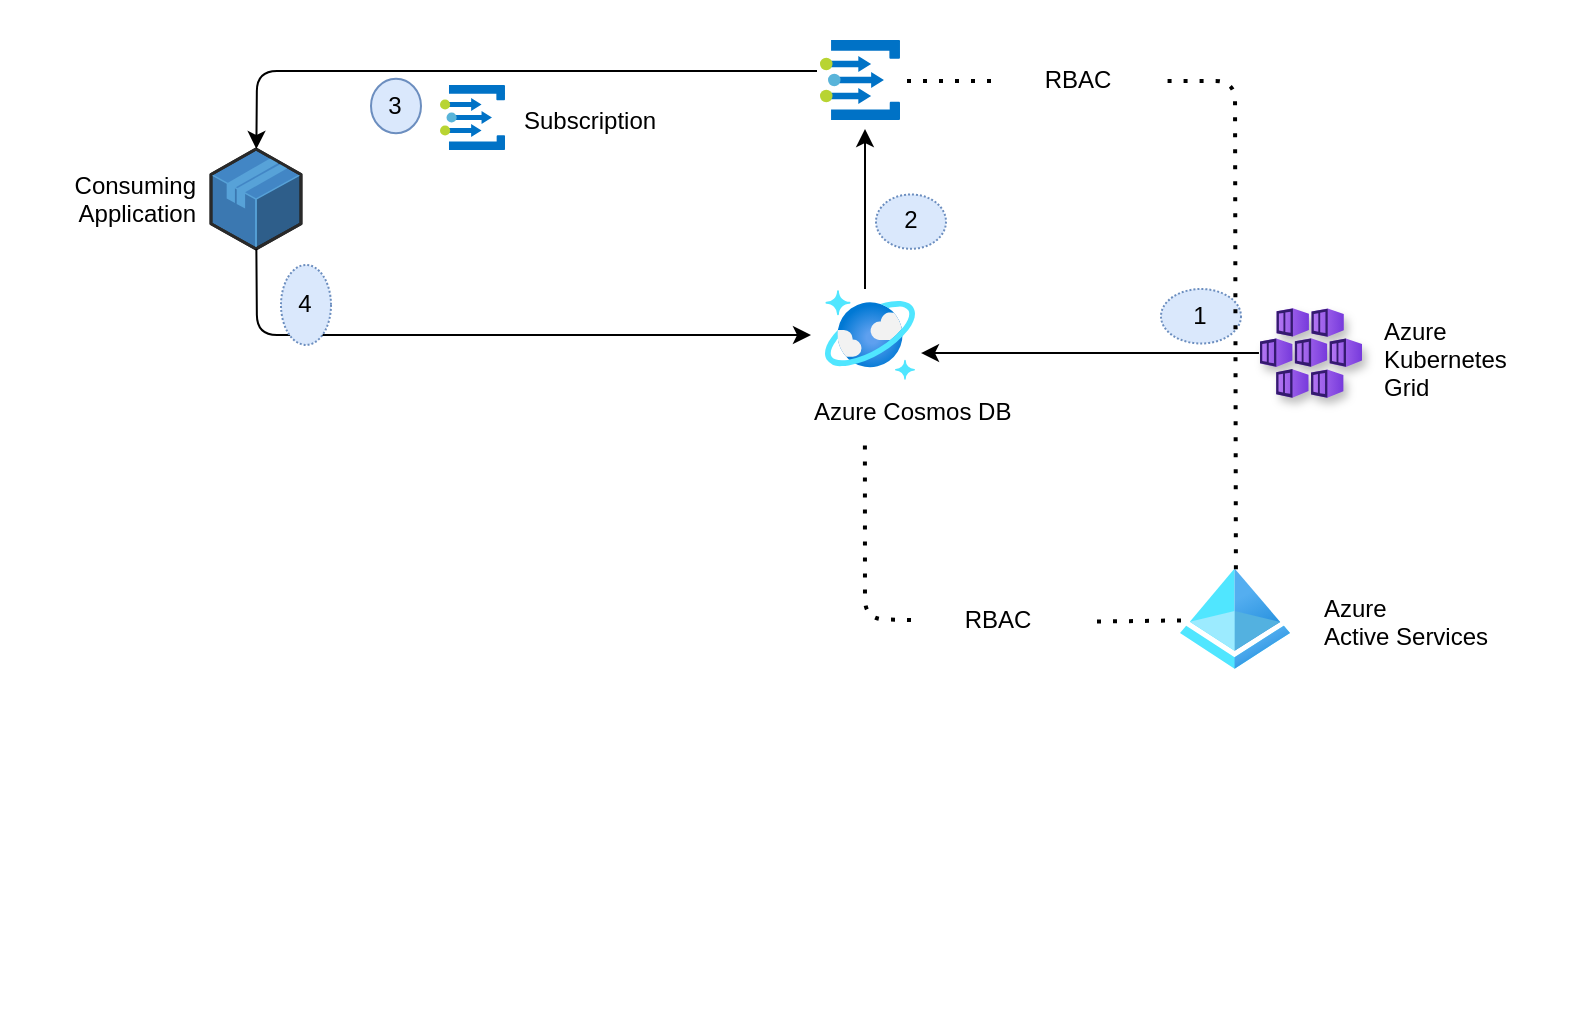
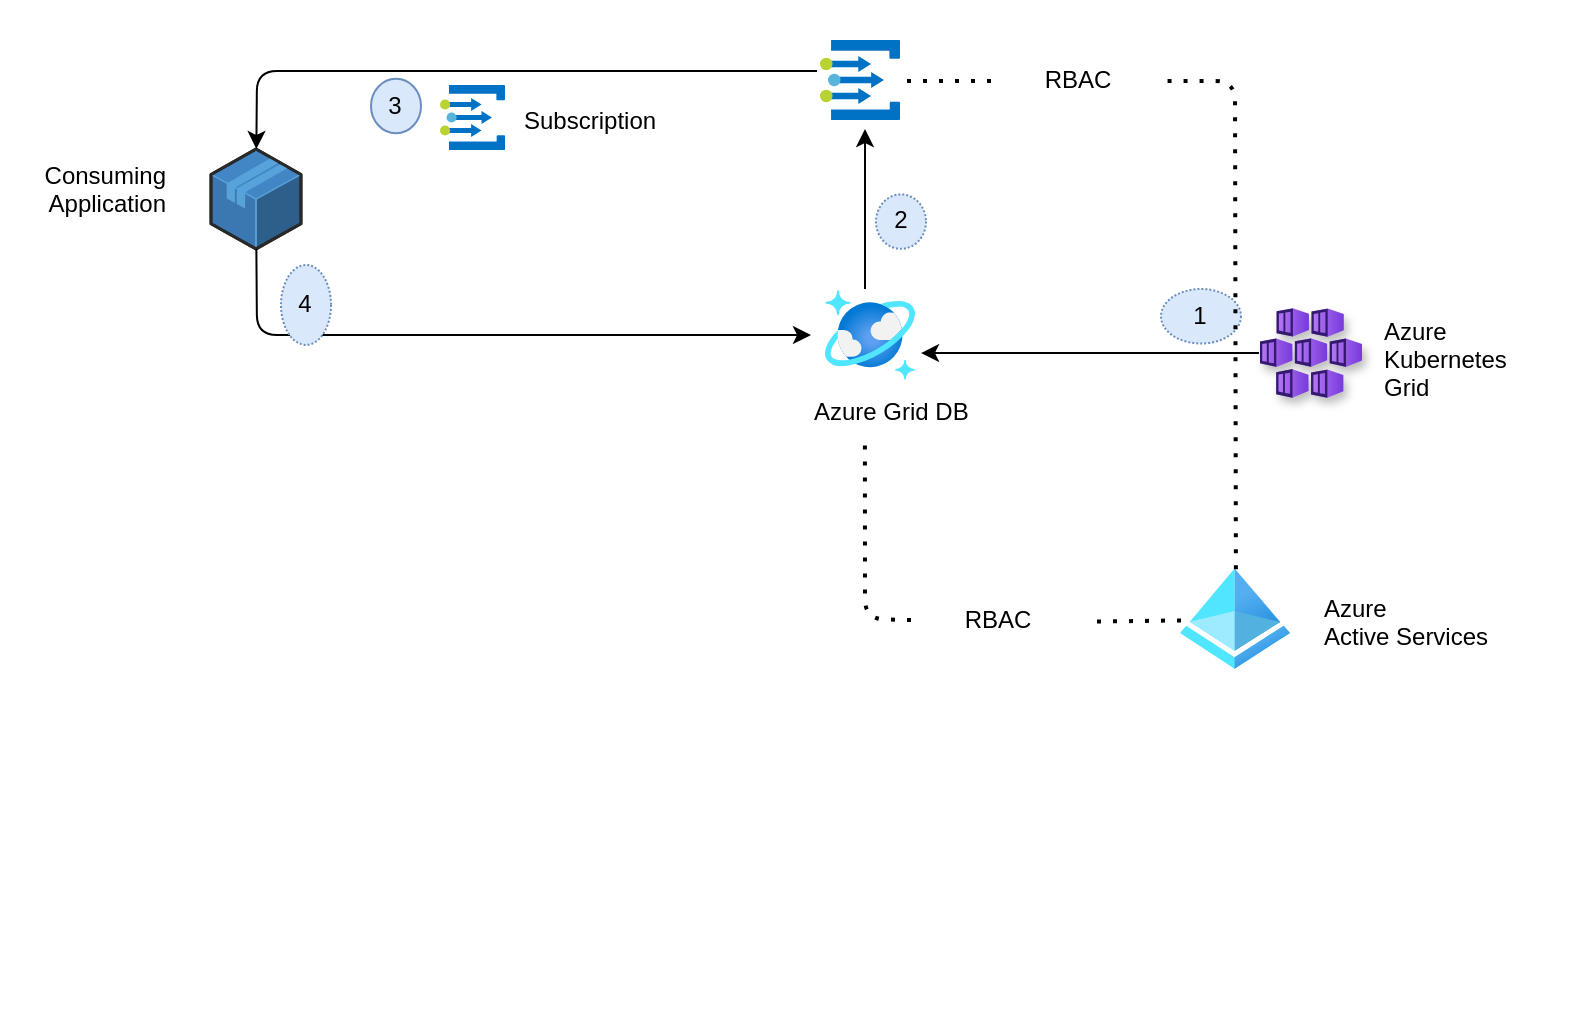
(121, 199) -> (91, 189)
(911, 222) -> (901, 222)
(909, 412) -> (892, 412)
